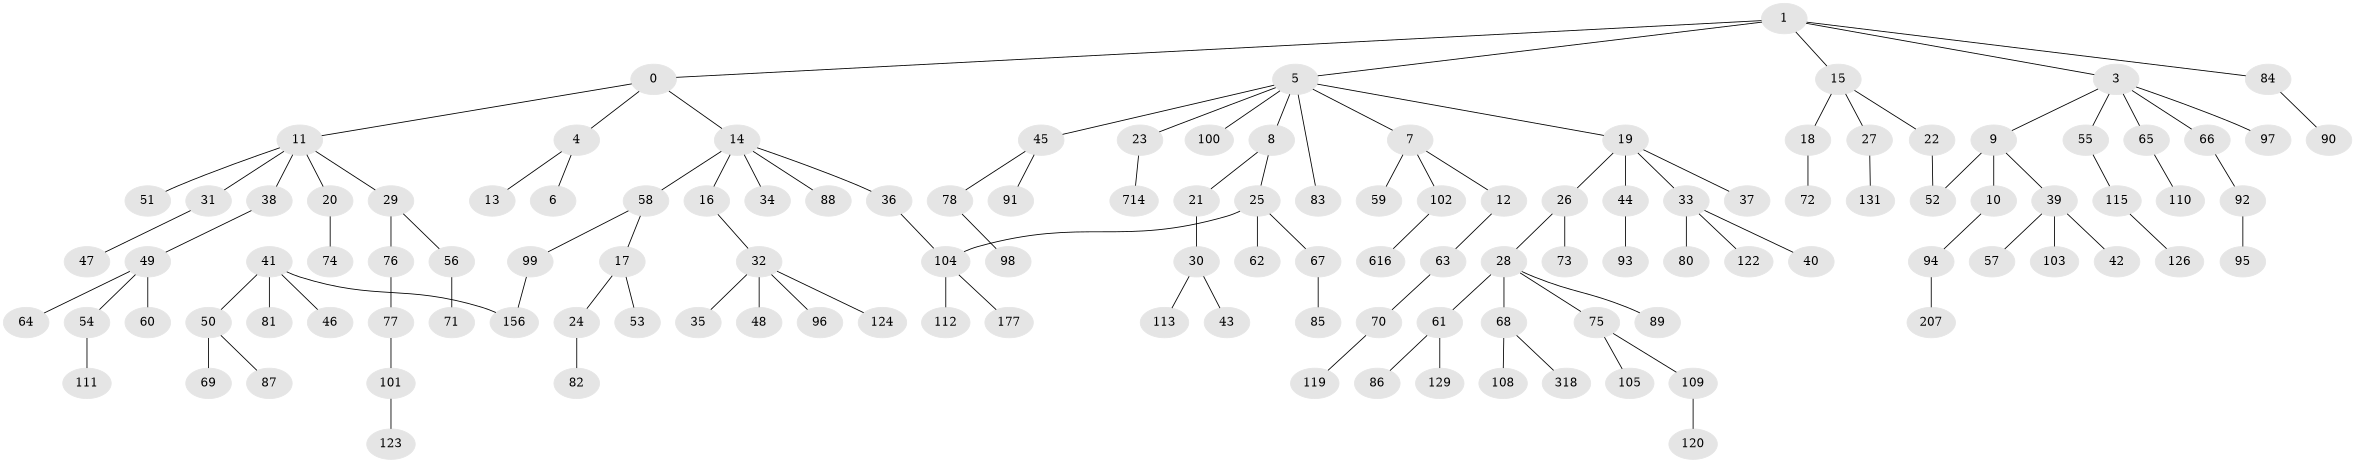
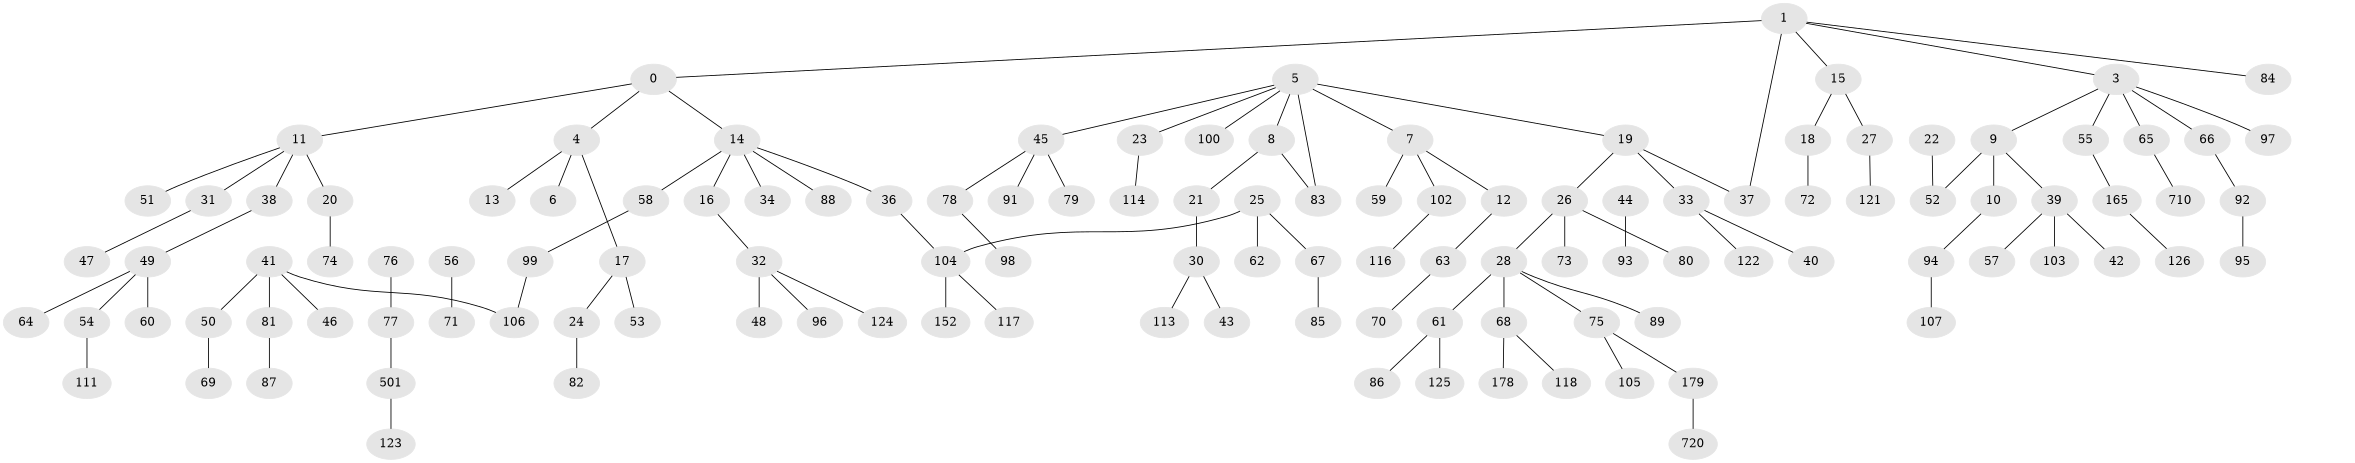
(1540, 49) -> (1766, 110)
(1885, 110) -> none
(2329, 140) -> none
(1265, 170) -> (1295, 171)
(1626, 171) -> none
(391, 201) -> none
none -> (1072, 201)
(1134, 201) -> (1134, 201)
(1870, 201) -> (1870, 201)
(2117, 201) -> (2117, 201)
(2180, 201) -> (2180, 201)
(634, 231) -> (600, 201)
(1686, 231) -> (1619, 228)
(1381, 262) -> (1381, 262)
(514, 323) -> (514, 323)
(698, 323) -> none
(946, 323) -> (946, 323)
(1009, 323) -> (1009, 323)
(1931, 323) -> (1931, 323)
(239, 353) -> (269, 353)
(391, 383) -> (391, 383)
(1315, 383) -> none
(1440, 383) -> (1440, 383)
(1503, 383) -> (1503, 383)
(1566, 383) -> (1566, 383)
(1693, 383) -> (1693, 383)
(1693, 444) -> (1693, 444)
